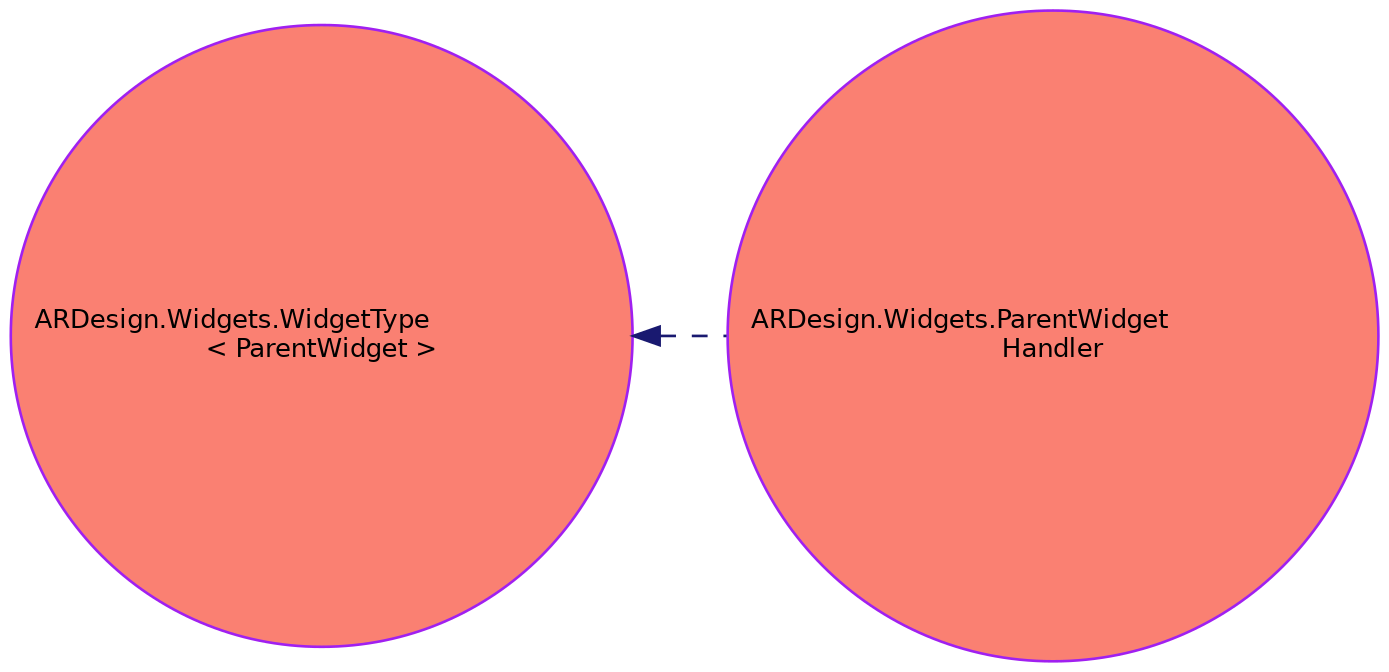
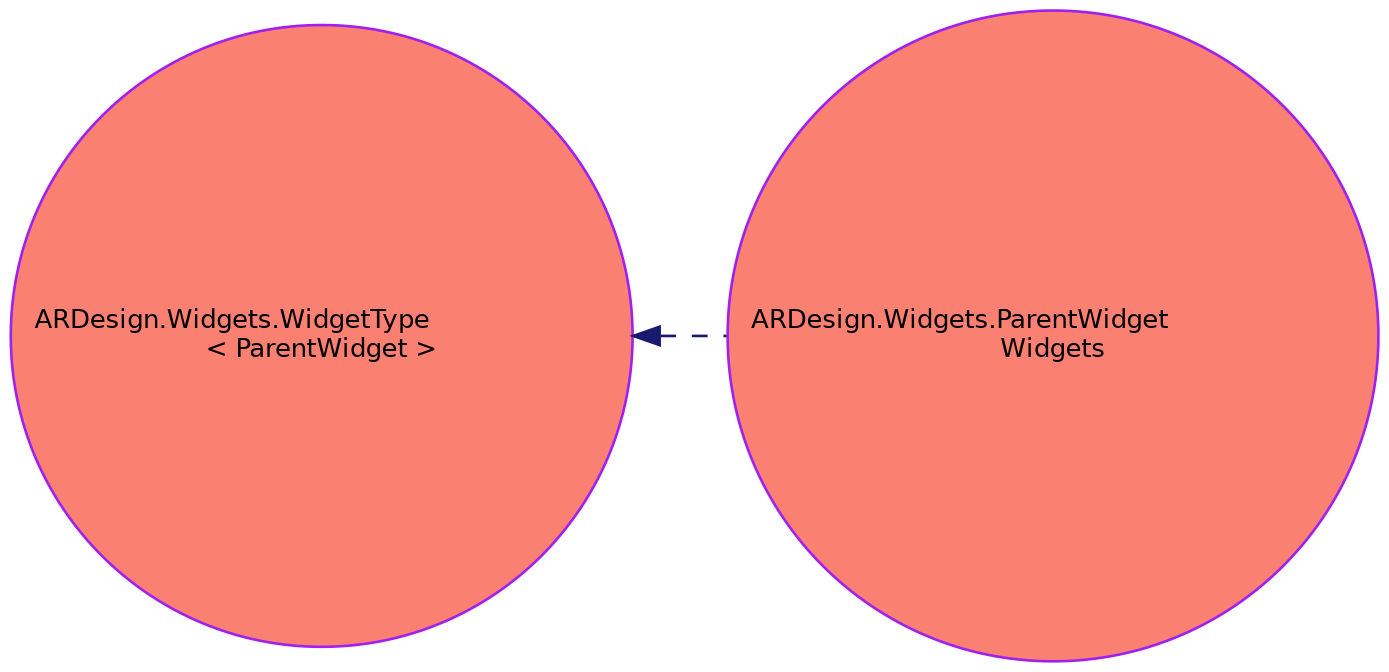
(1053, 336) -> (1053, 336)
